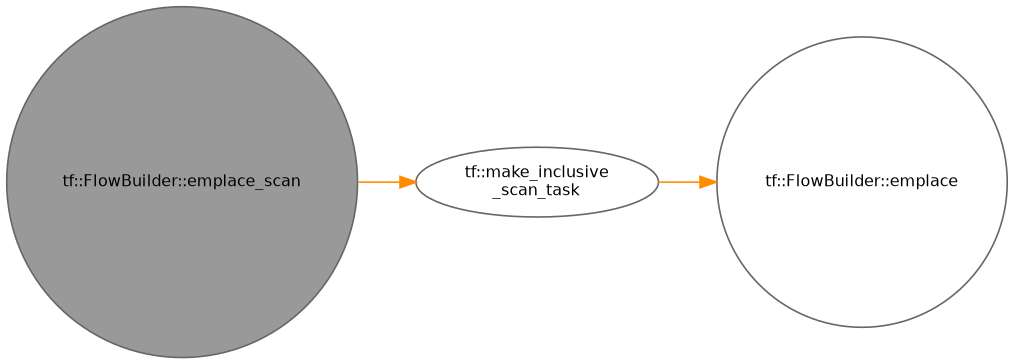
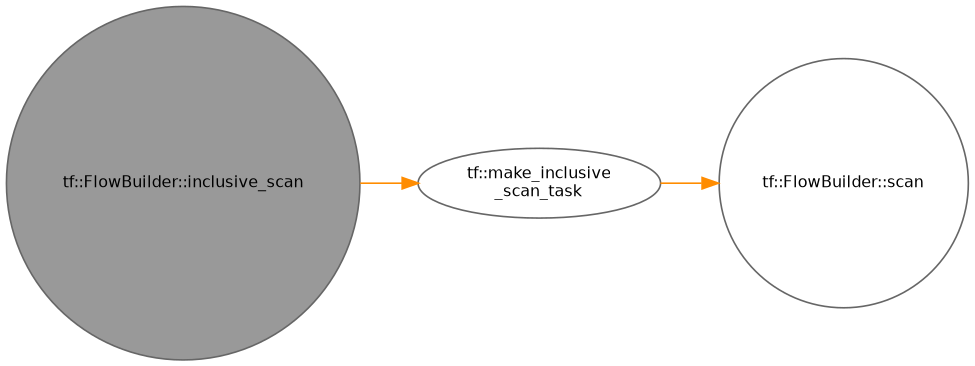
(182, 182) -> (183, 183)
(862, 182) -> (844, 183)
